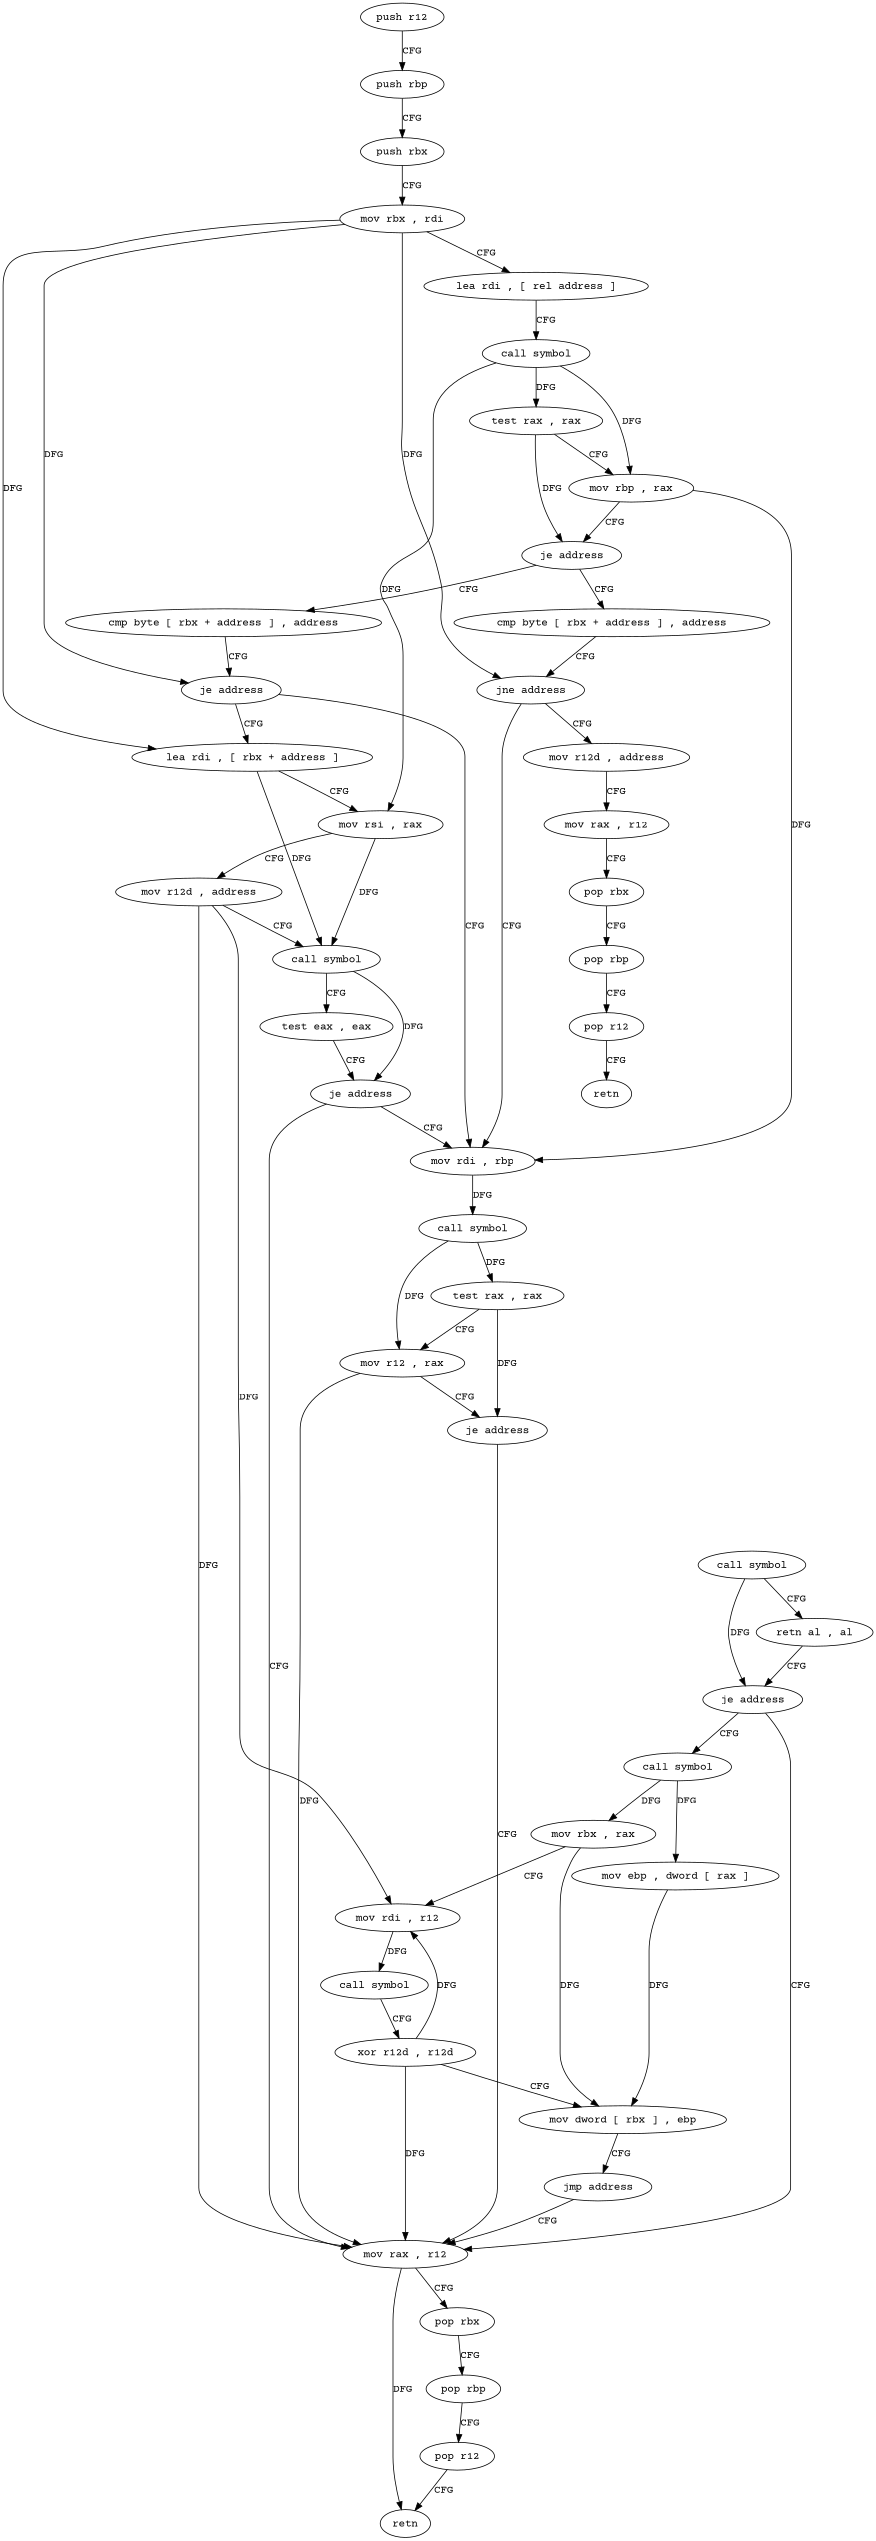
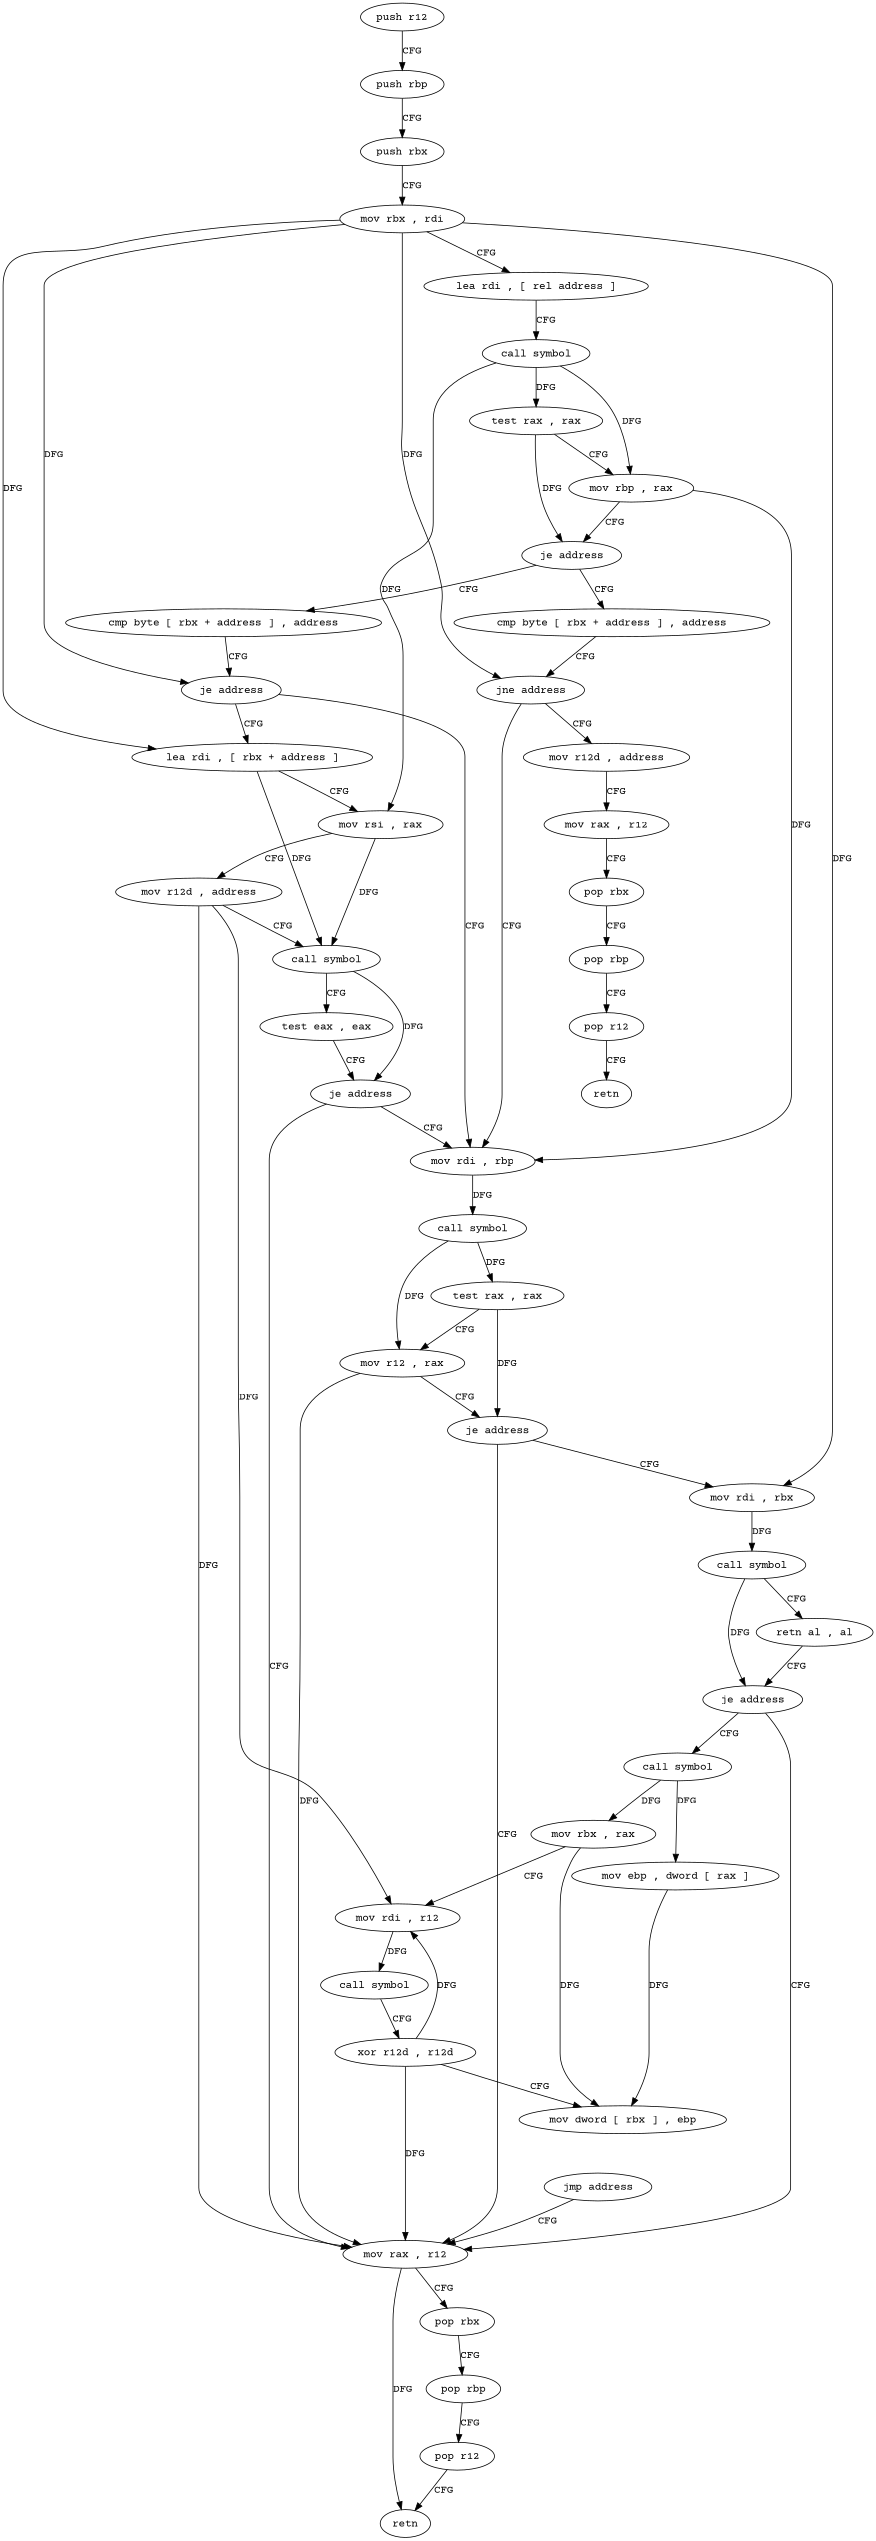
none -> (752, 1498)
(612, 2150) -> none
